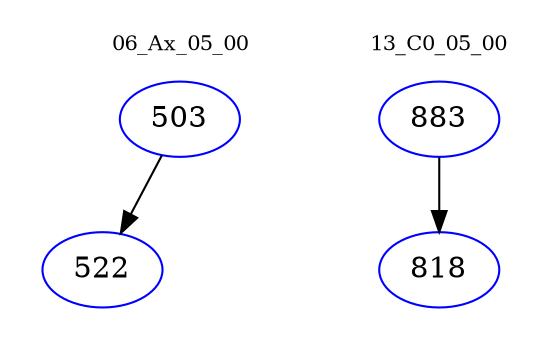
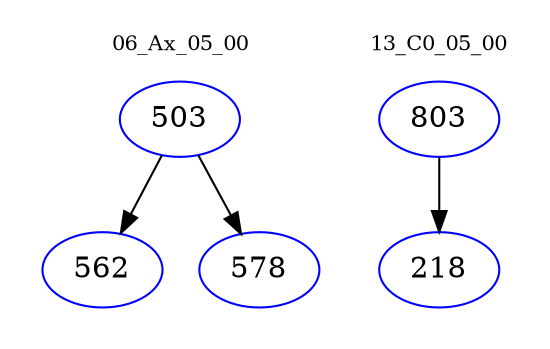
(439, 119) -> (439, 119)
(102, 270) -> (102, 270)
none -> (259, 270)
(439, 270) -> (439, 270)
